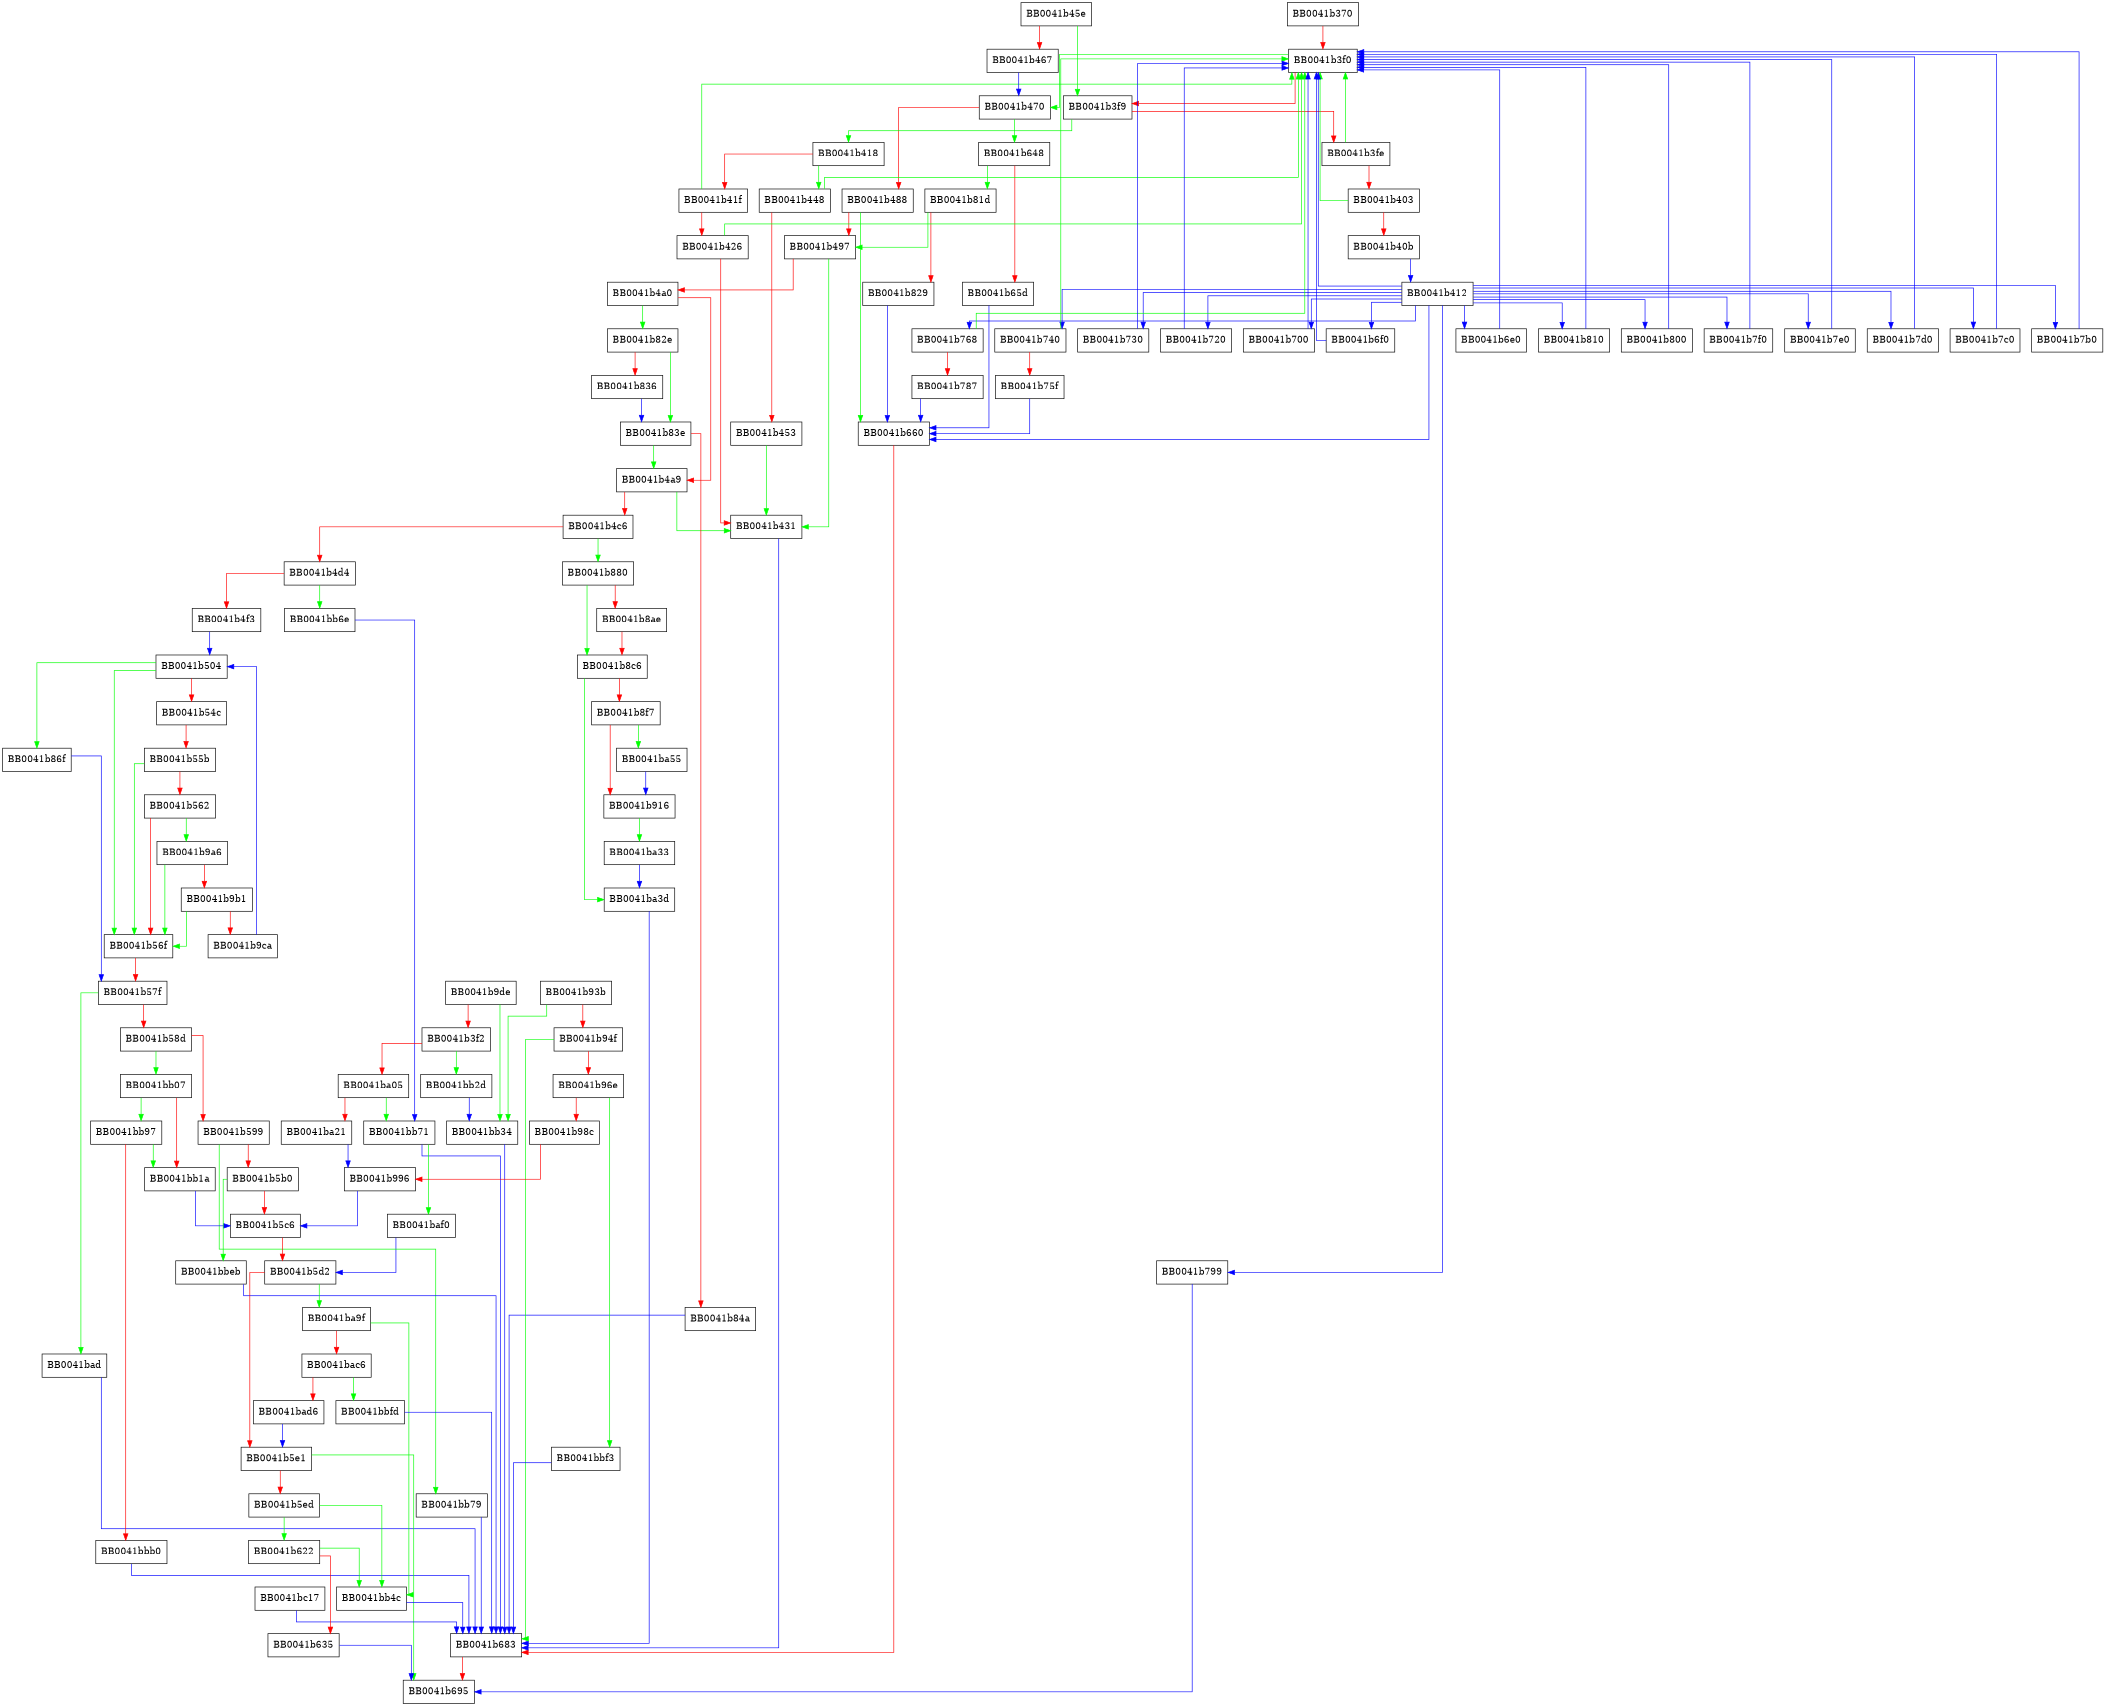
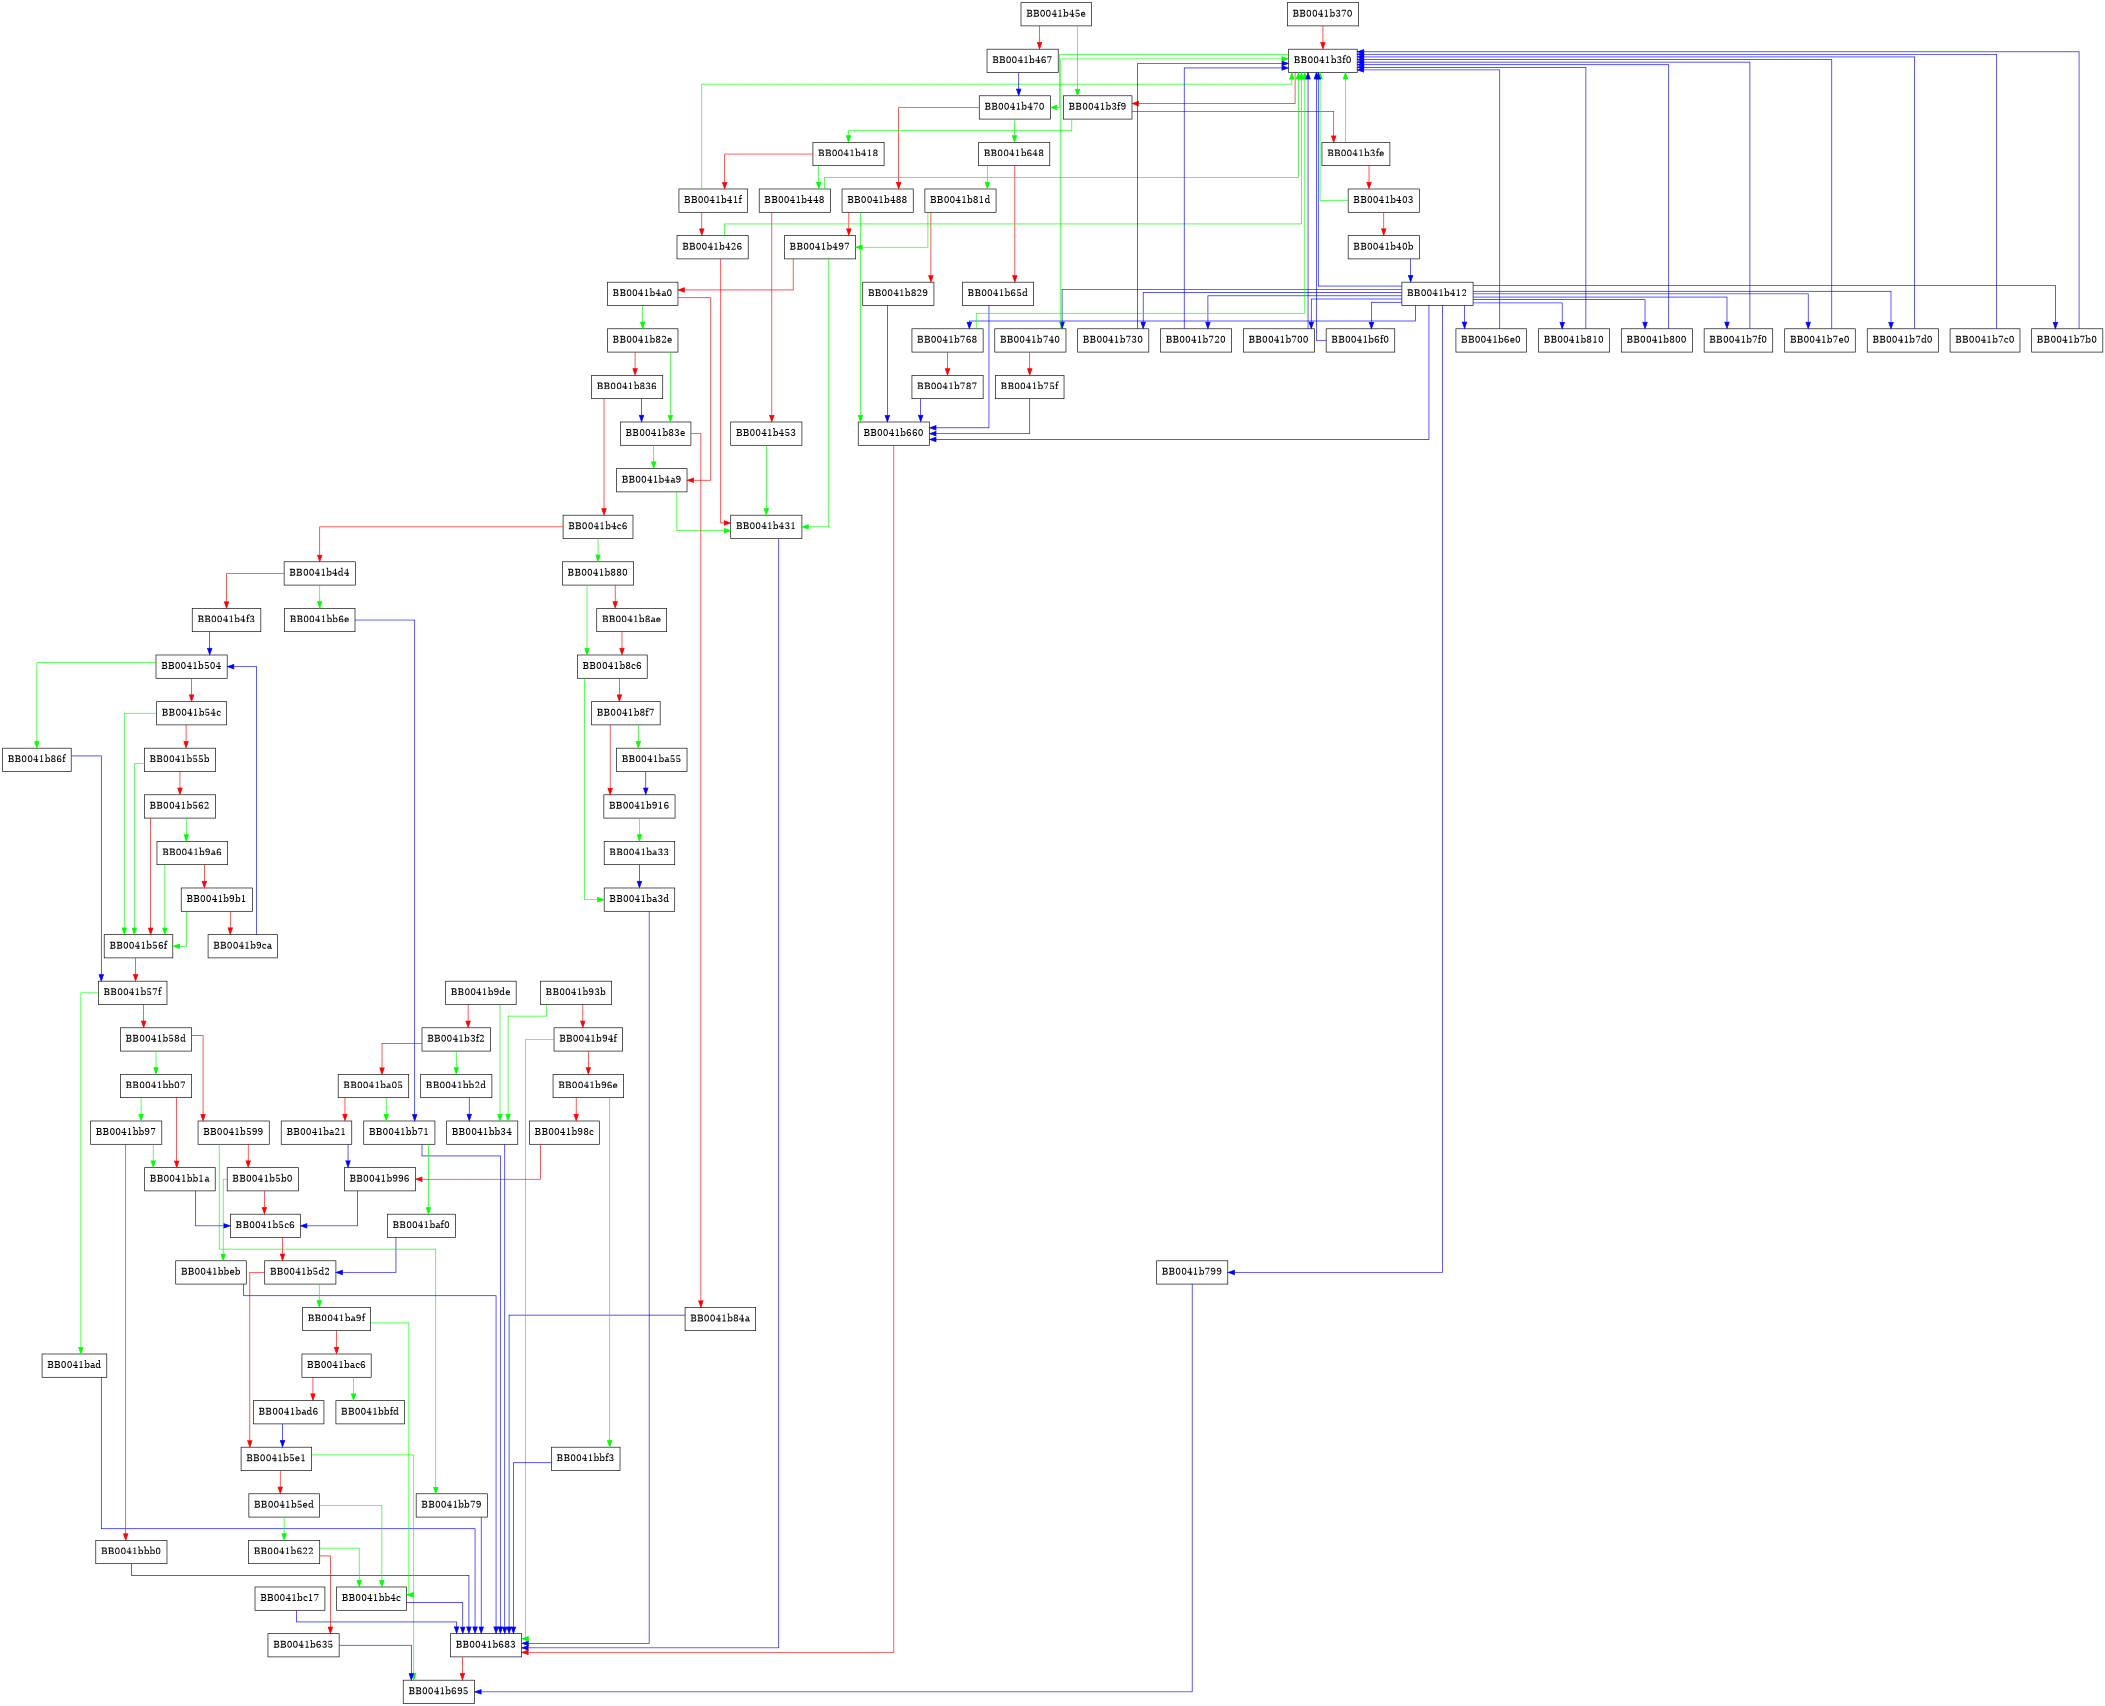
(1740, 288) -> none
(625, 500) -> (604, 454)
(114, 779) -> (124, 804)
(492, 1476) -> none
